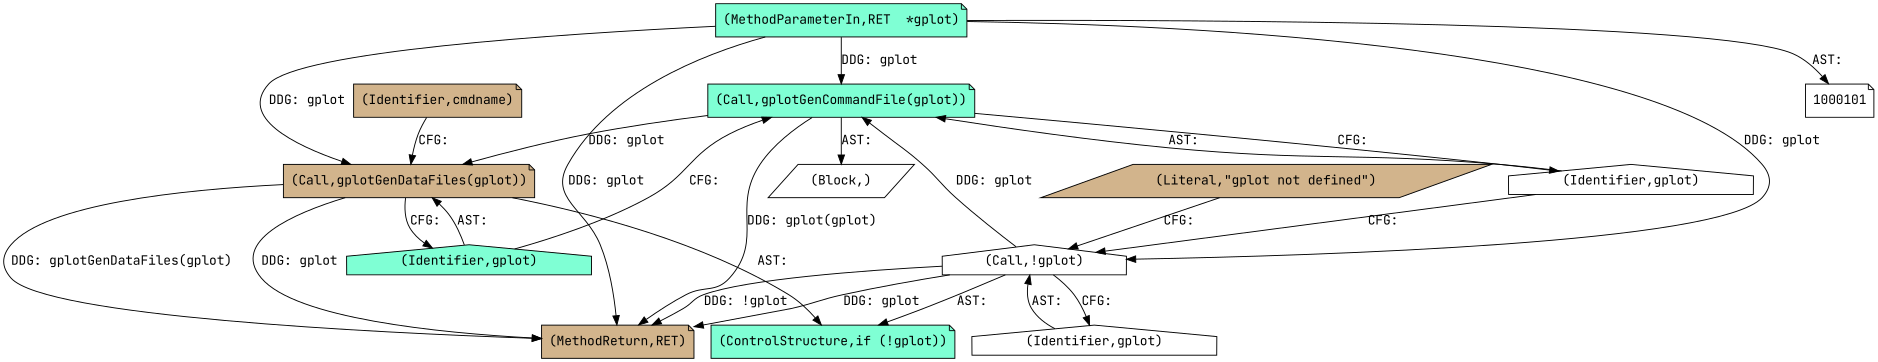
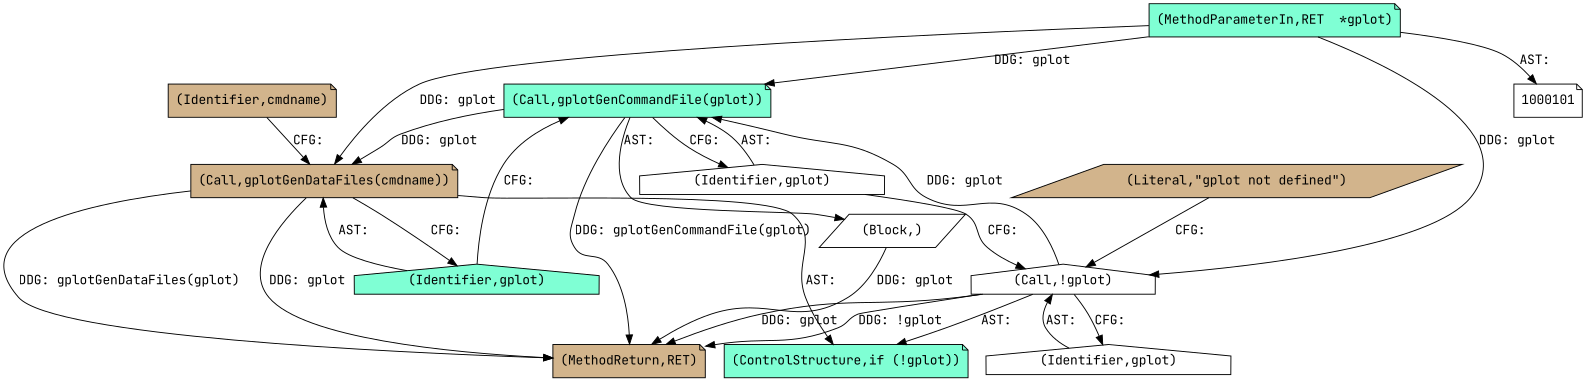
(583, 142) -> (758, 308)
(409, 181) -> (324, 181)
(812, 221) -> (693, 231)
